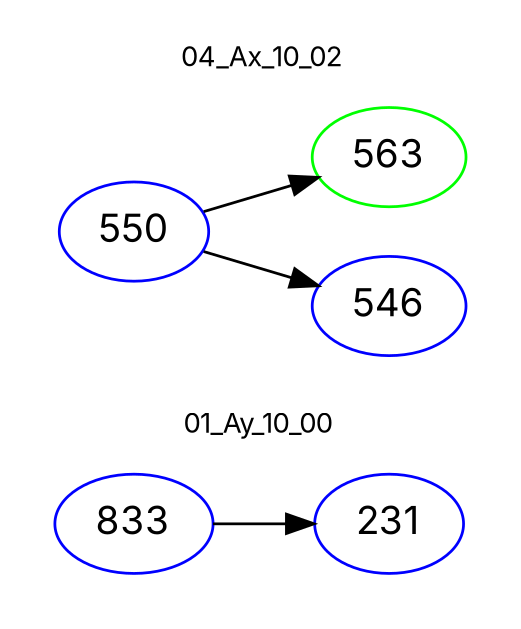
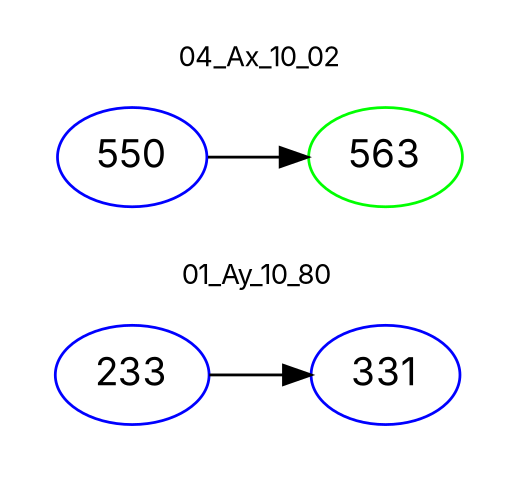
(389, 306) -> none
(259, 426) -> (258, 277)
(134, 524) -> (132, 375)
(389, 524) -> (386, 375)
